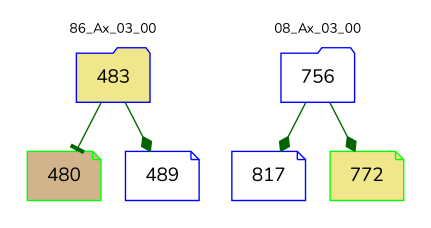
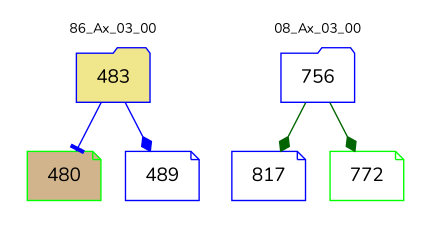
(134, 120) -> (134, 120)
(90, 124) -> (90, 124)
(367, 176) -> (367, 176)
